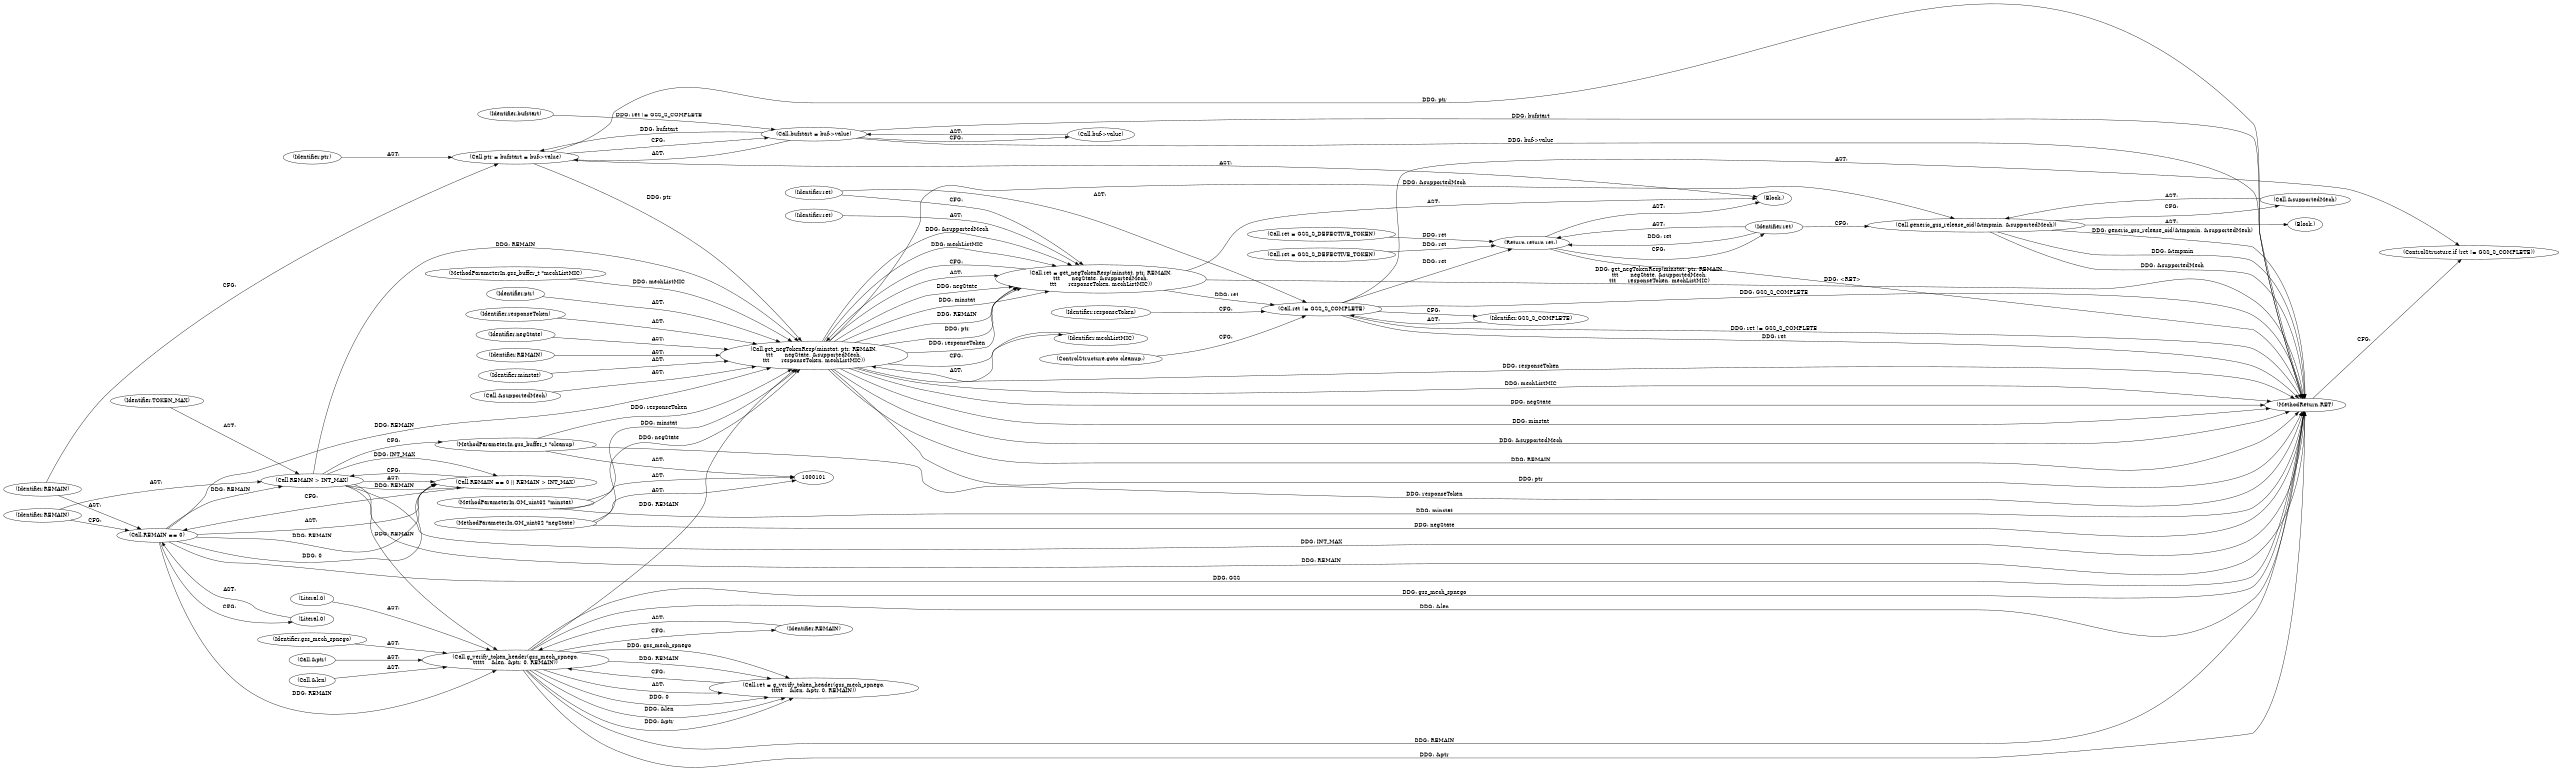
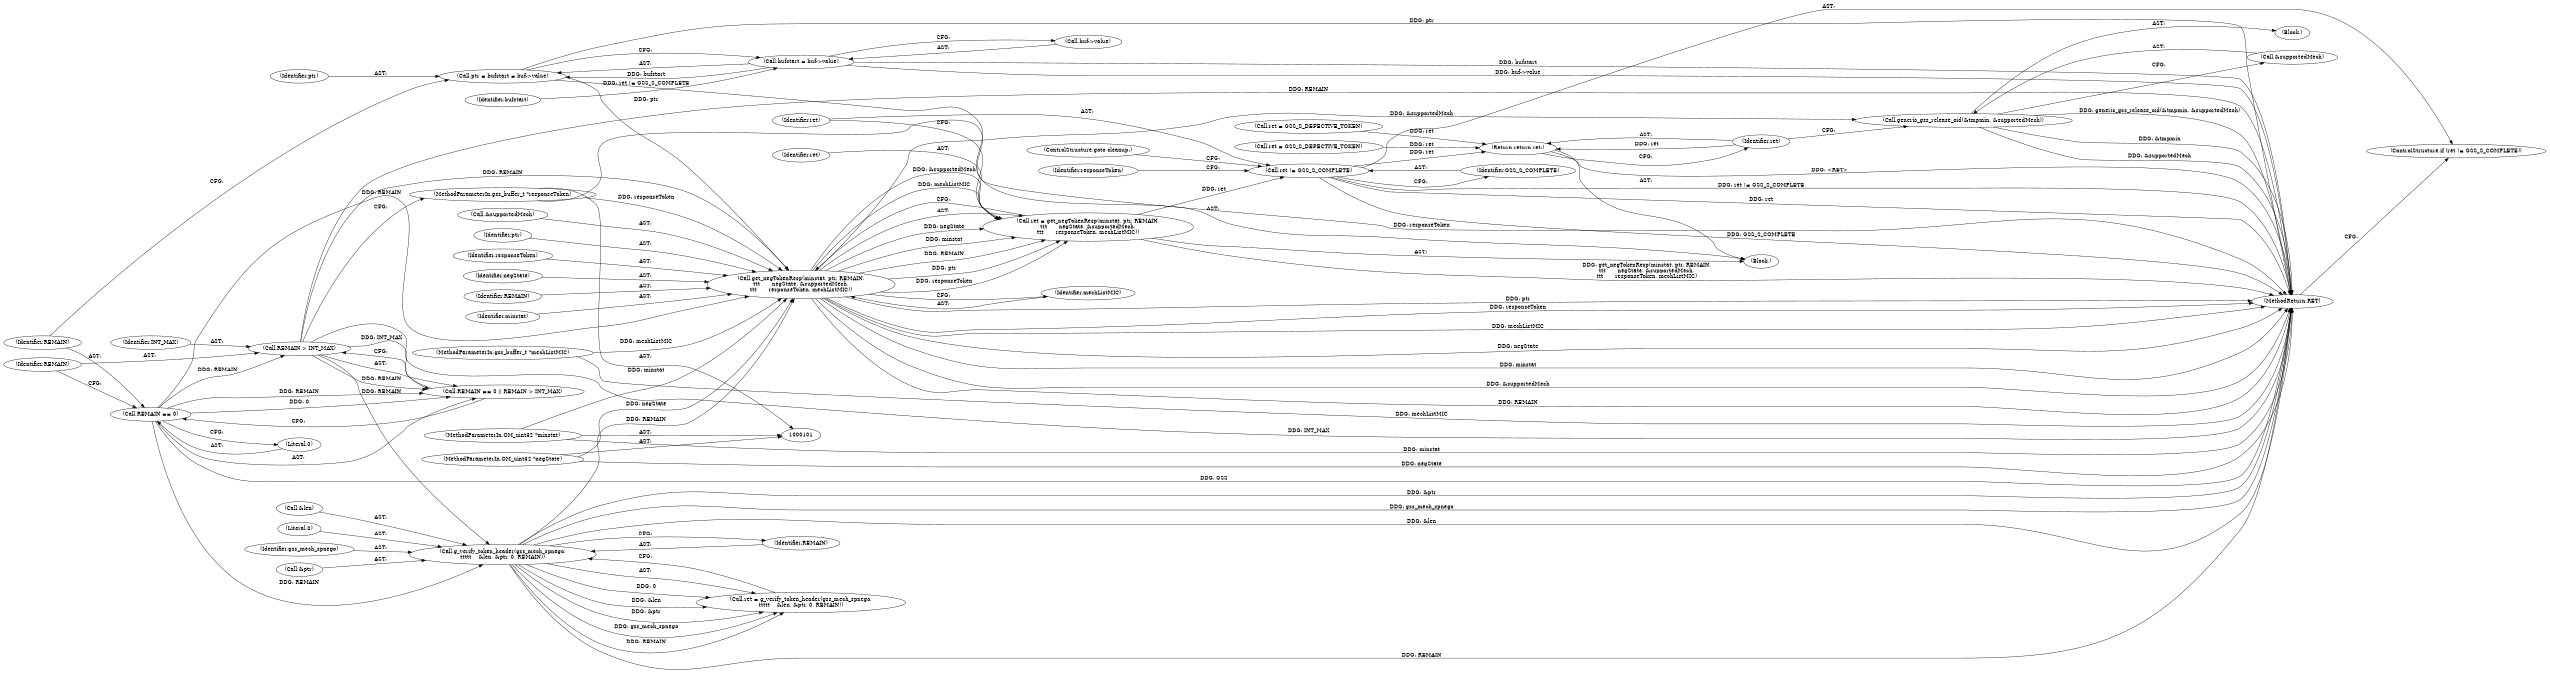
(157, 401) -> (151, 343)
none -> (1462, 420)
(516, 445) -> (503, 195)
